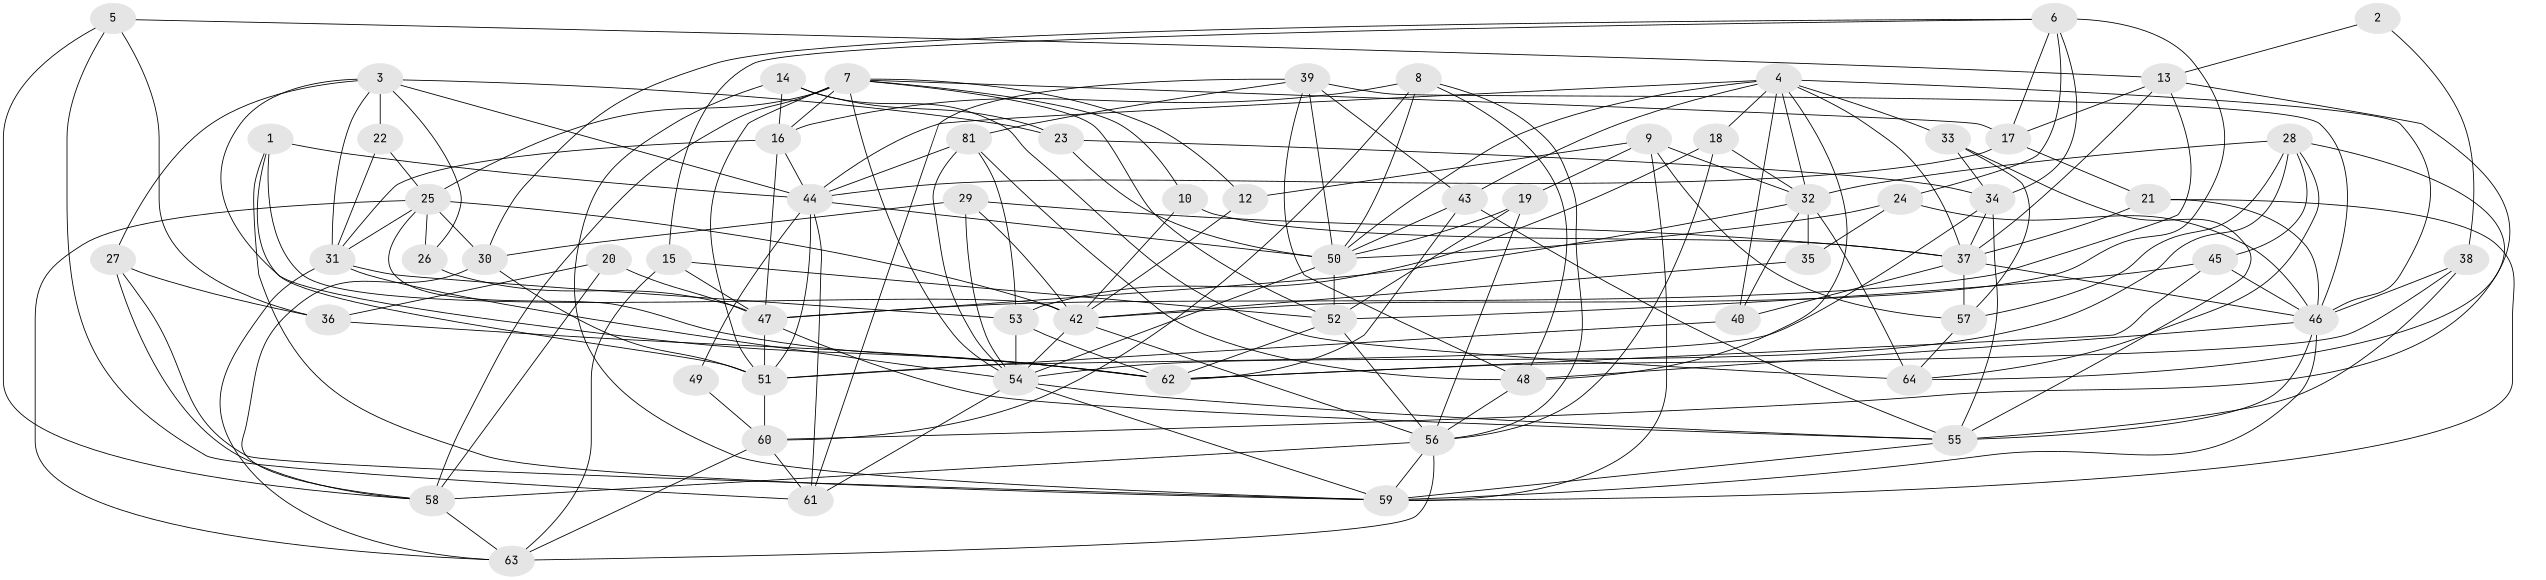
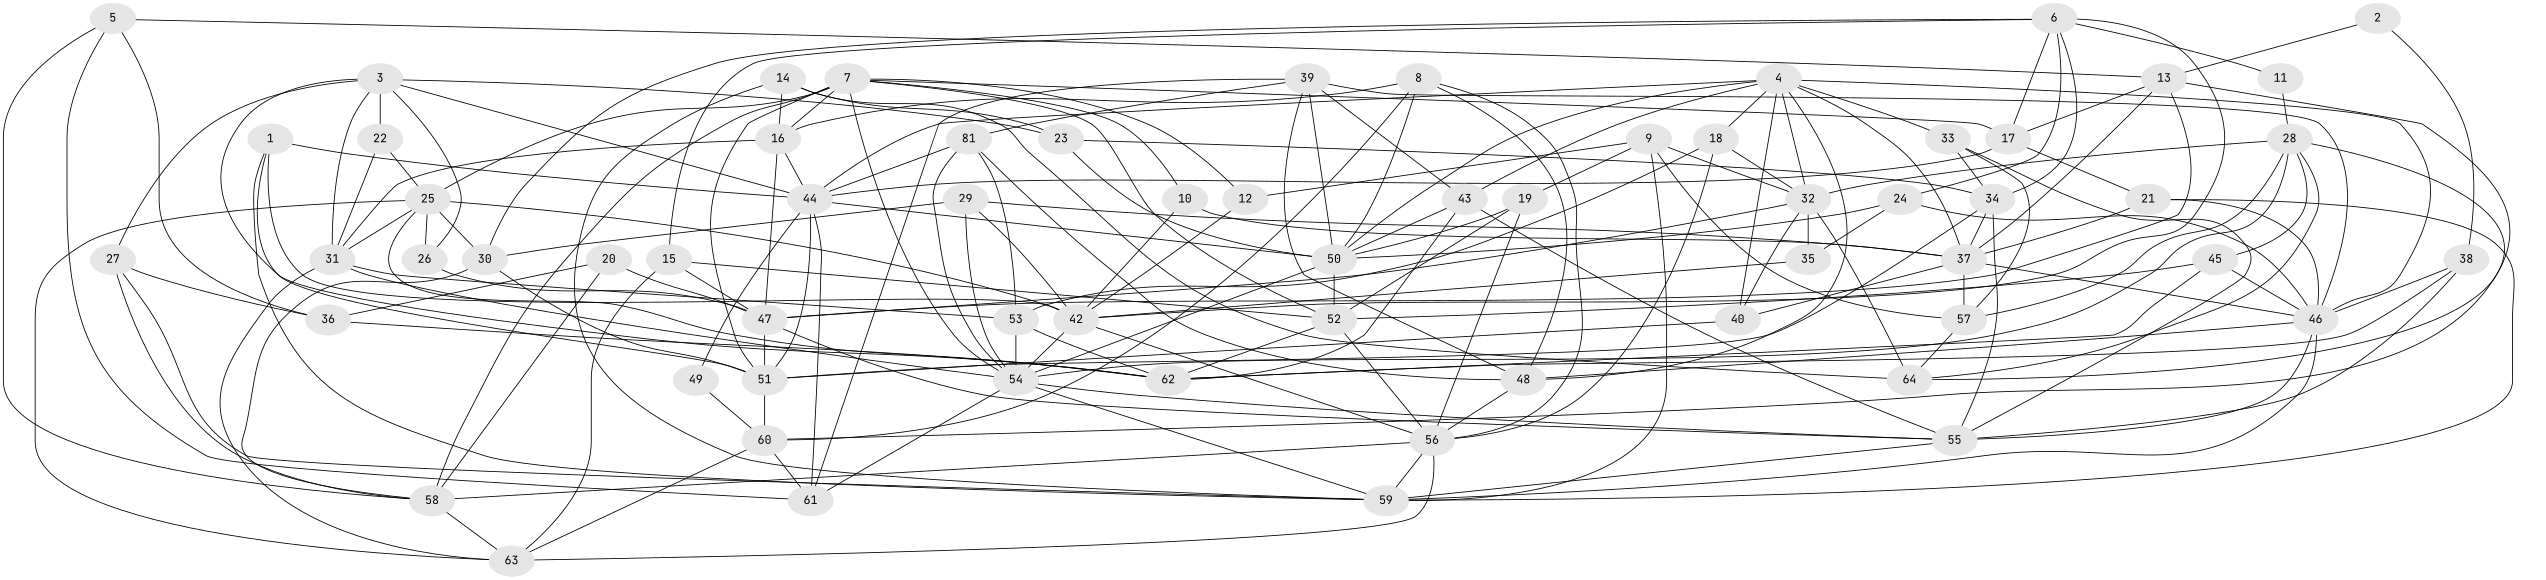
none -> (2281, 79)
